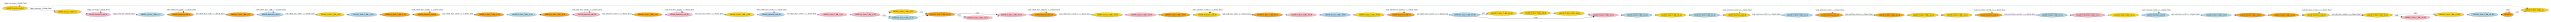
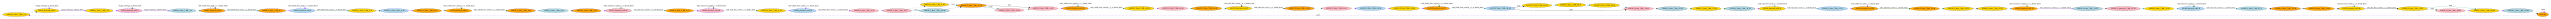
(1277, 6) -> (31, 13)
